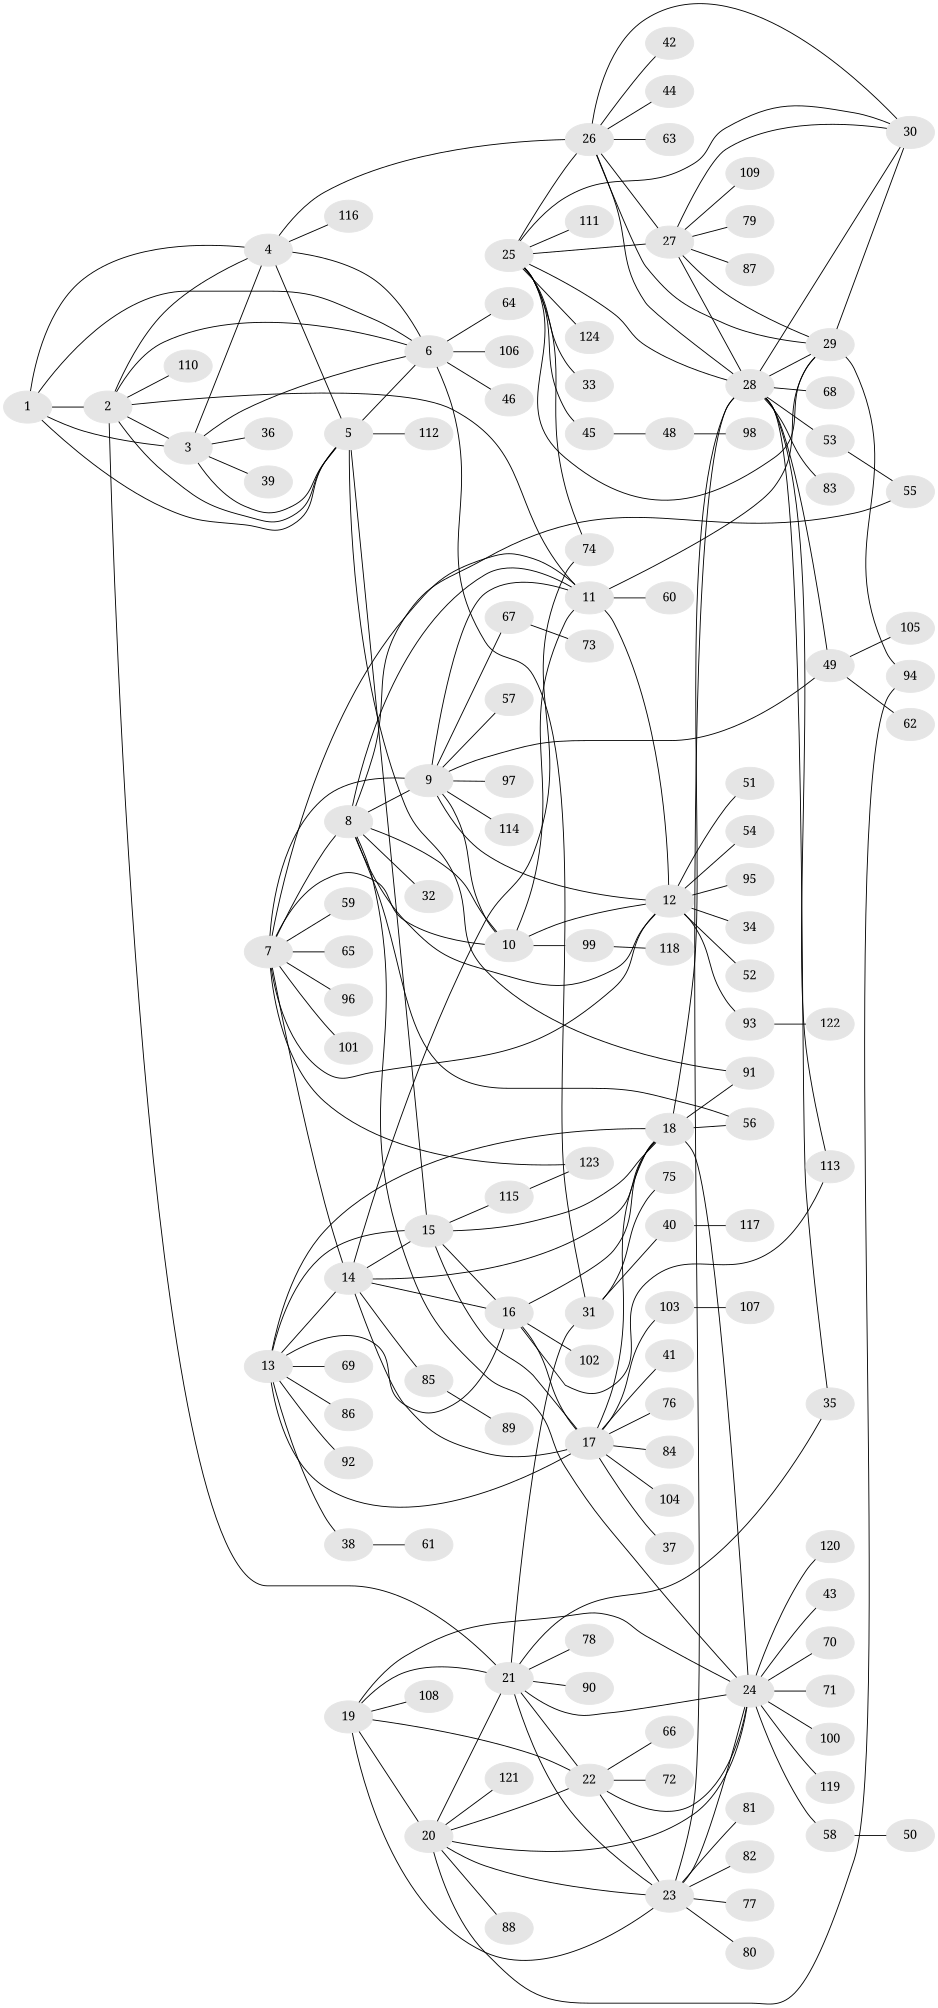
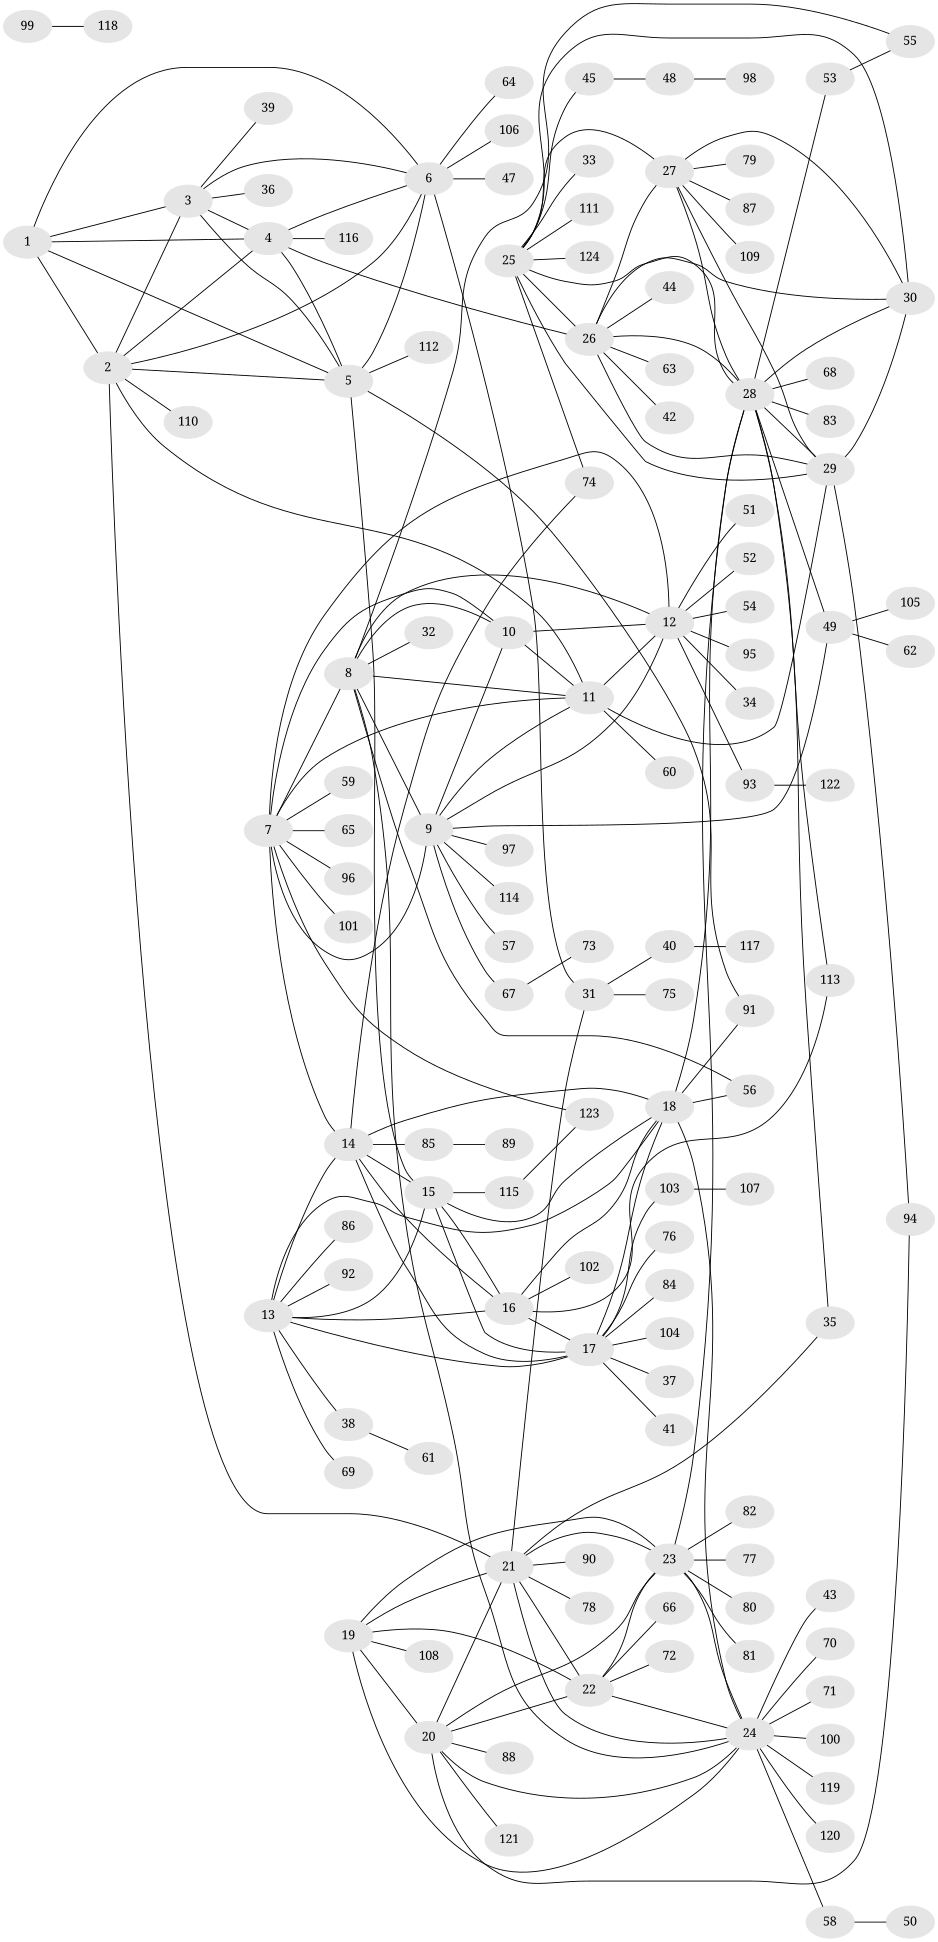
(509, 400) -> (509, 179)
(549, 946) -> none
